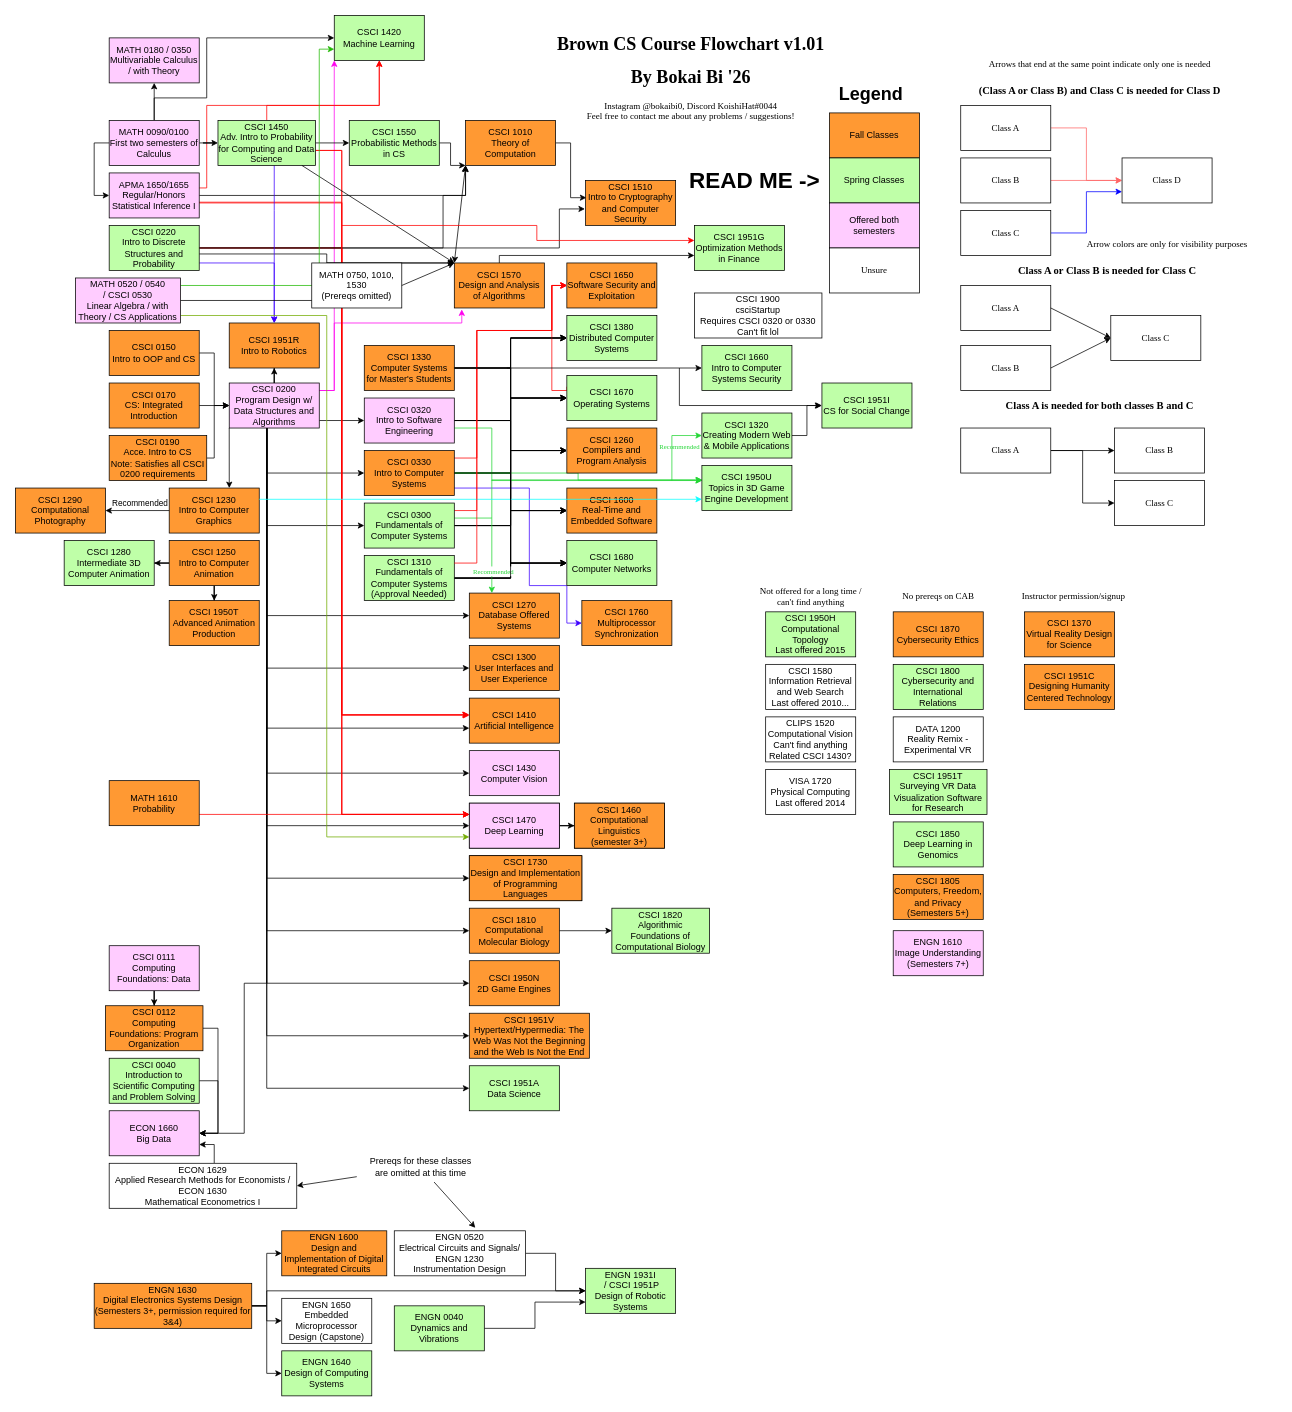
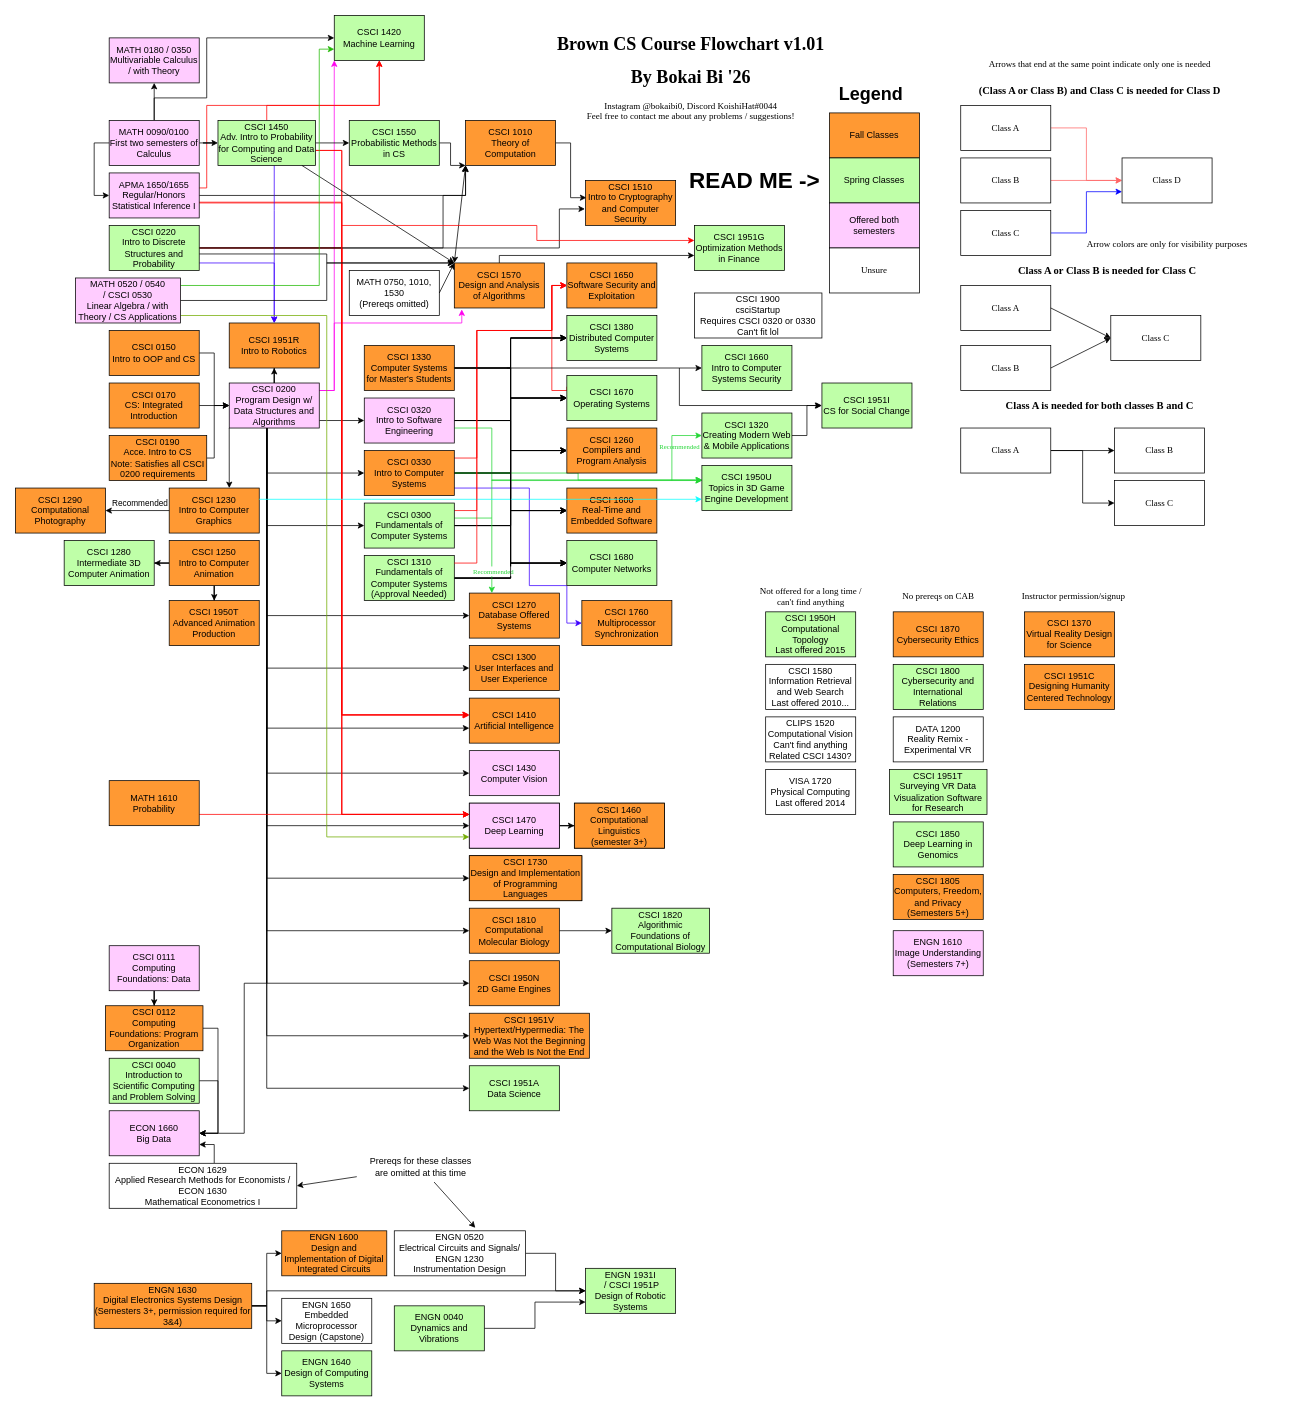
(357, 285) -> (394, 293)
